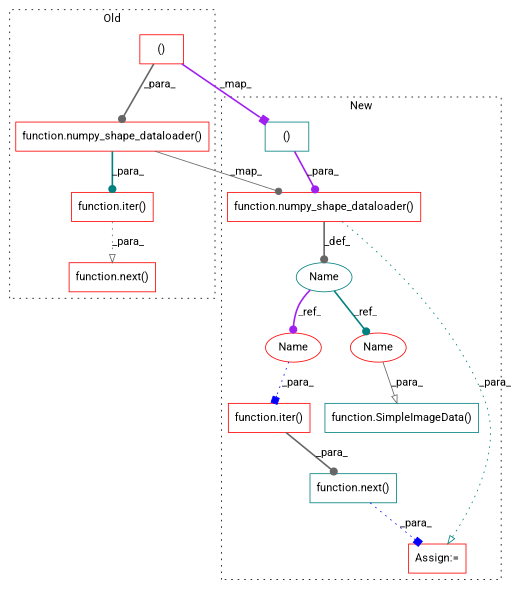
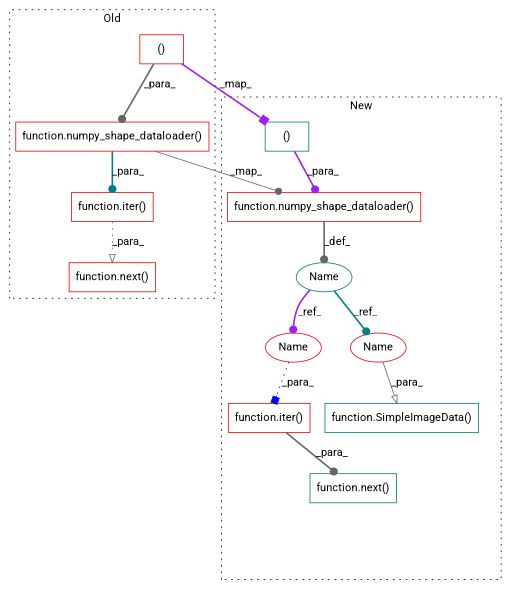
(437, 559) -> none
